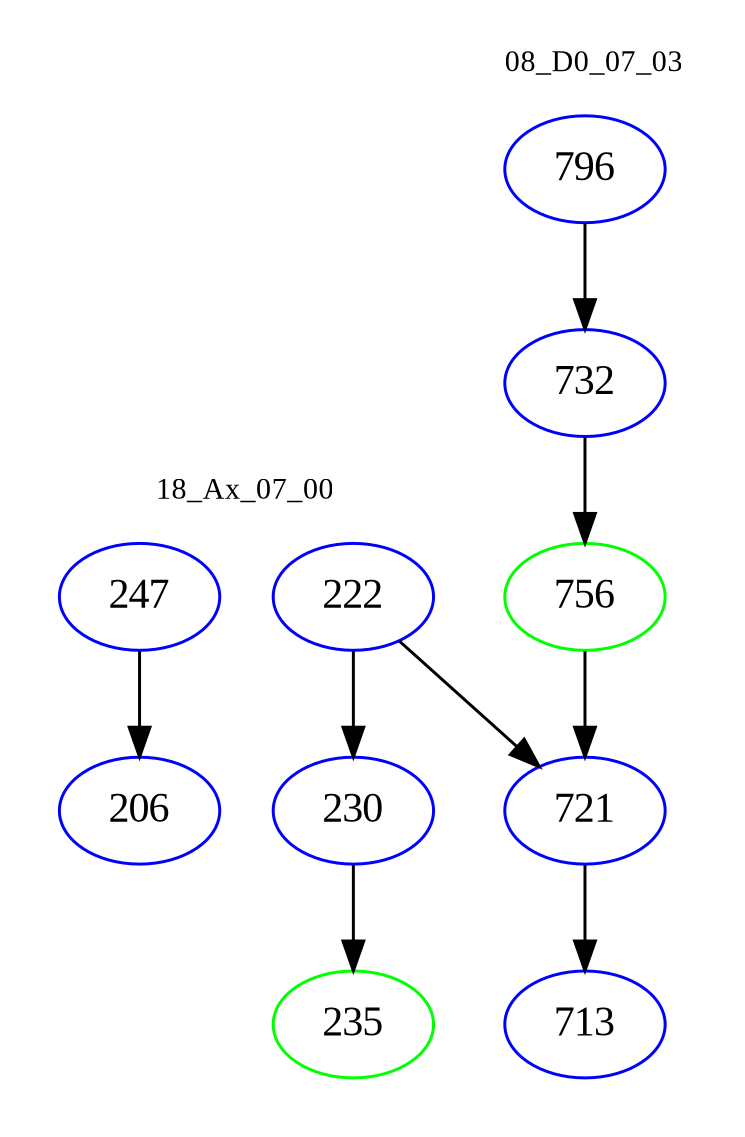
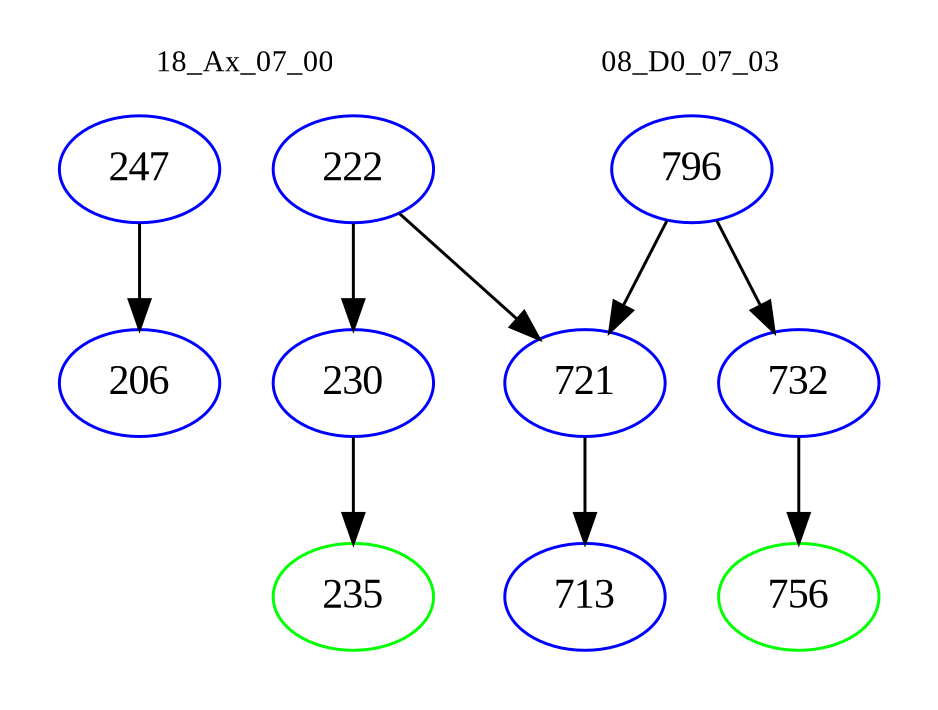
(585, 689) -> (645, 263)
